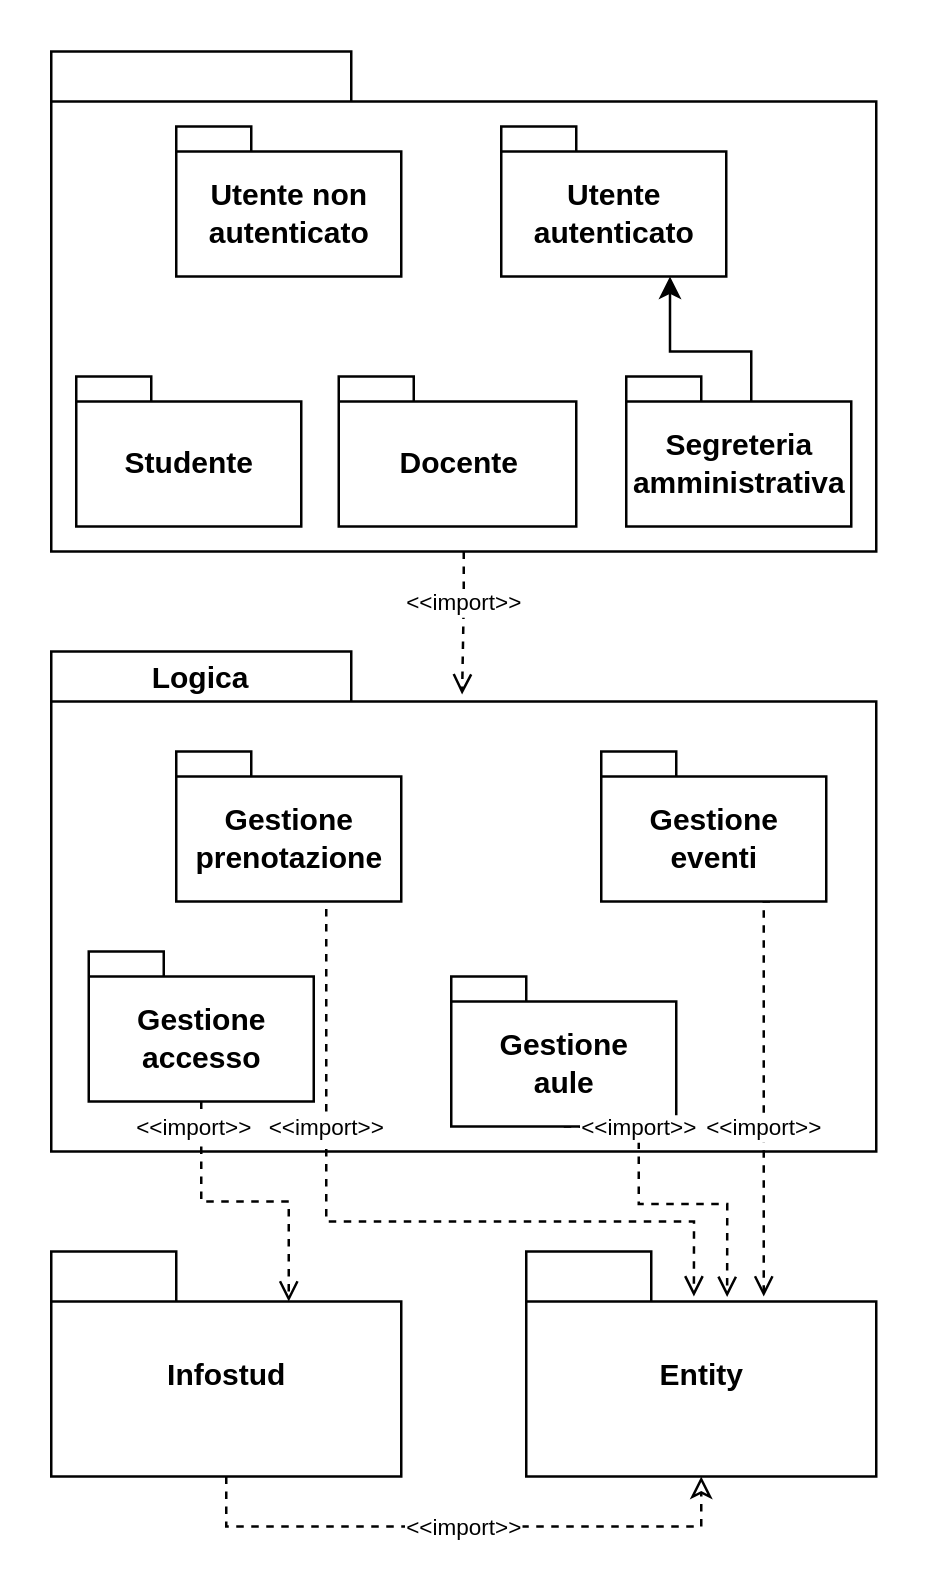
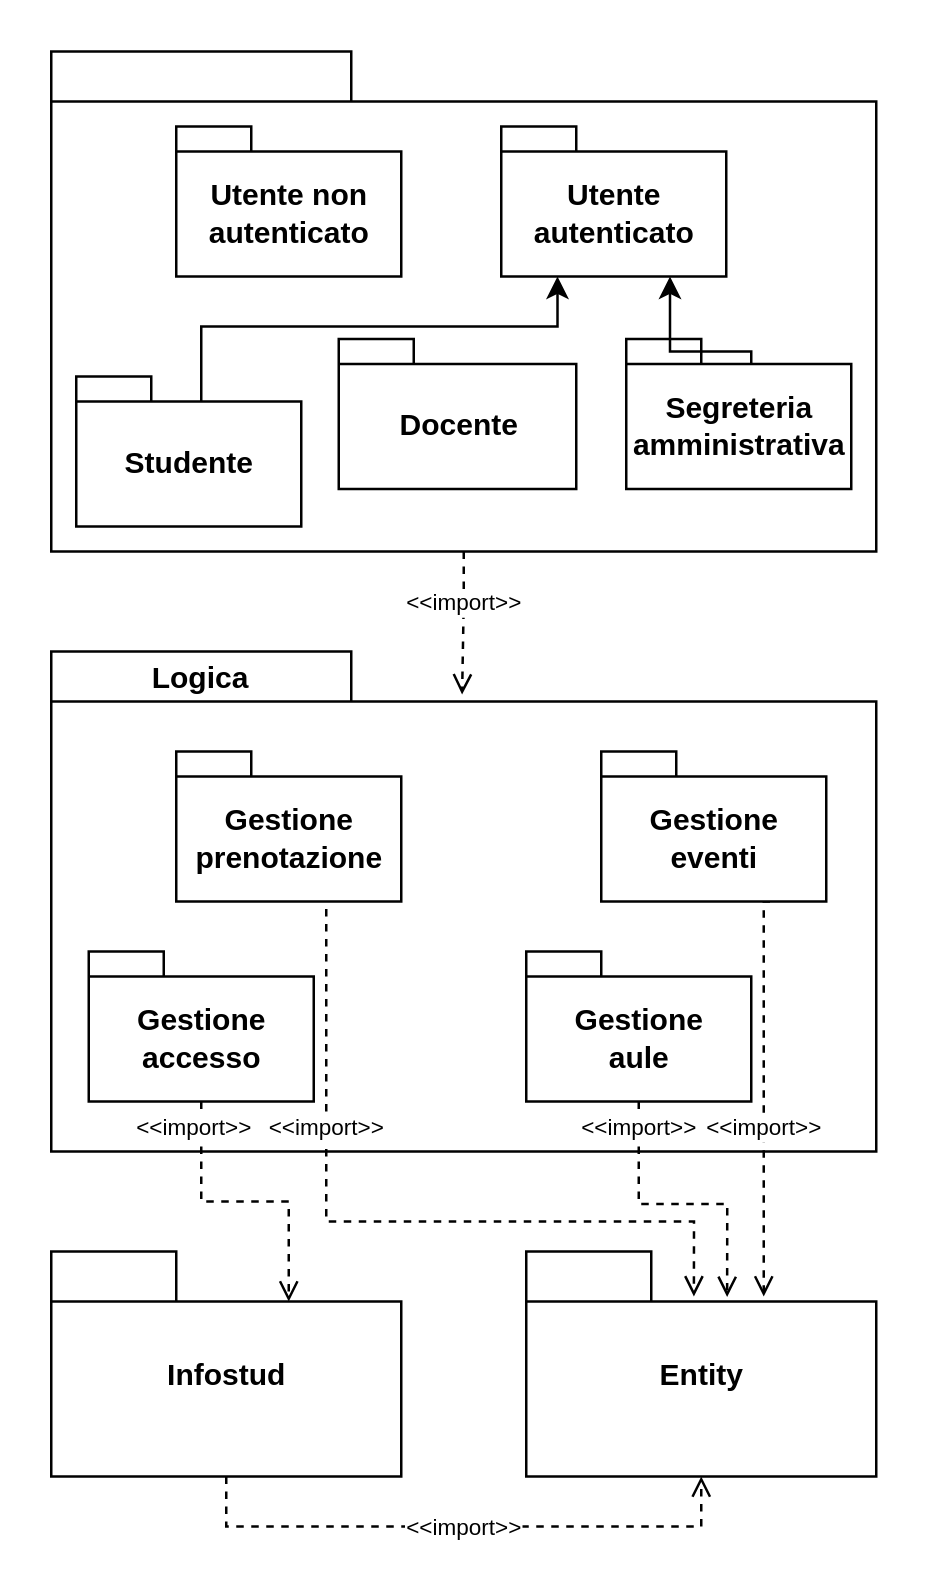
none -> (358, 326)
(458, 451) -> (458, 414)
(739, 451) -> (739, 414)
(564, 1051) -> (639, 1026)
(701, 1494) -> (701, 1492)
